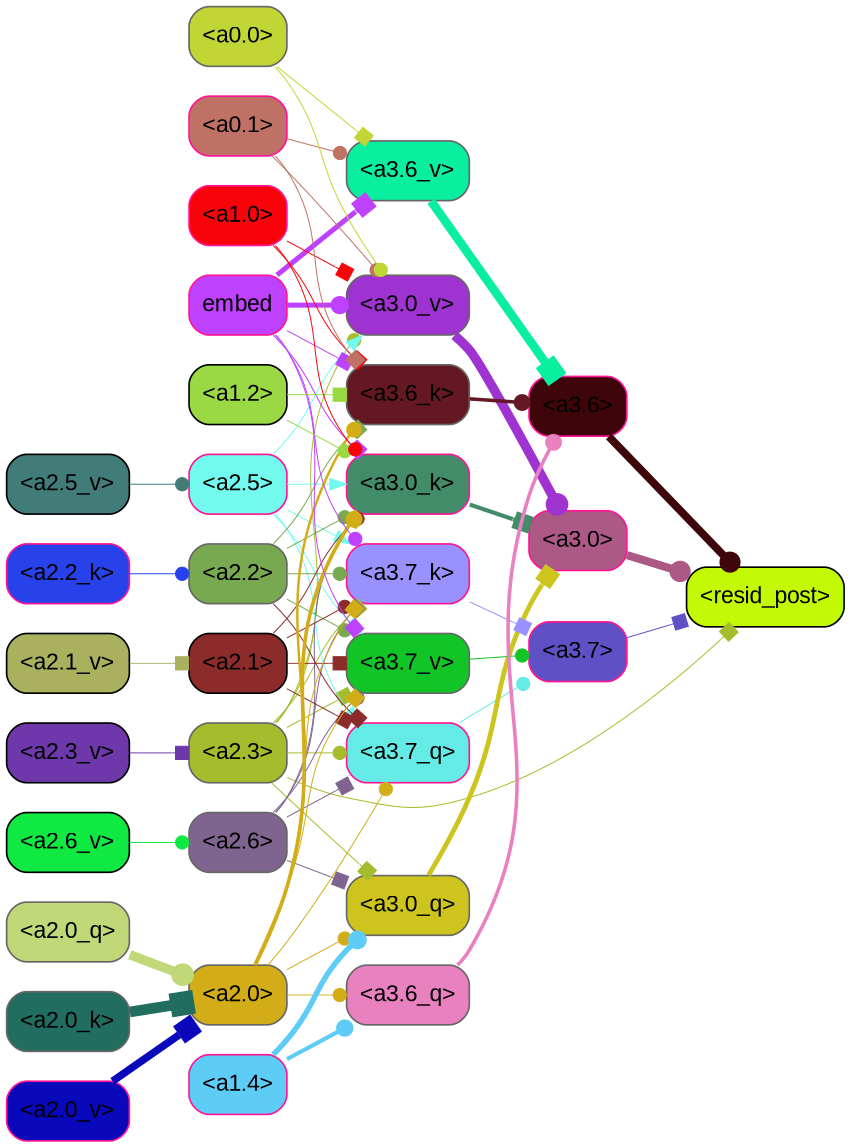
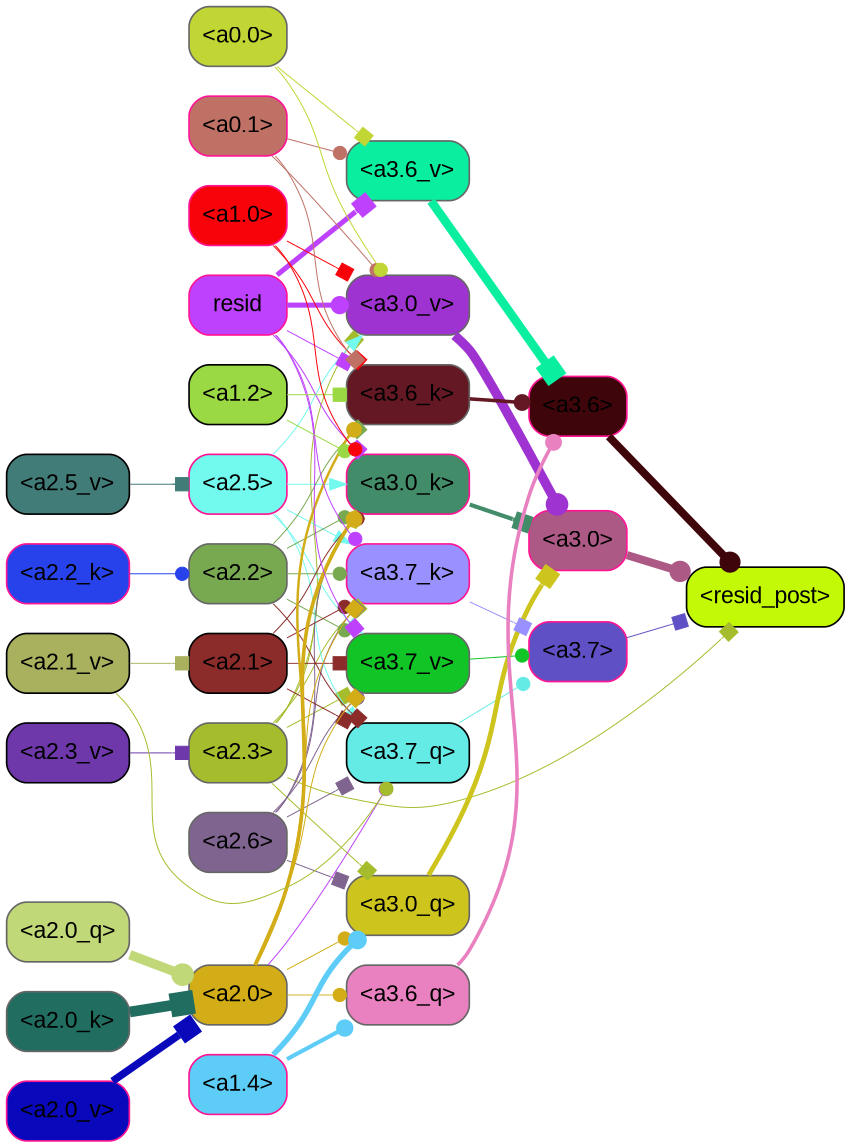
(238, 305) -> (238, 305)
(153, 484) -> (153, 484)
(314, 535) -> (314, 535)
(310, 753) -> (199, 894)
(408, 753) -> (408, 753)
(68, 842) -> none
(326, 887) -> (326, 887)
